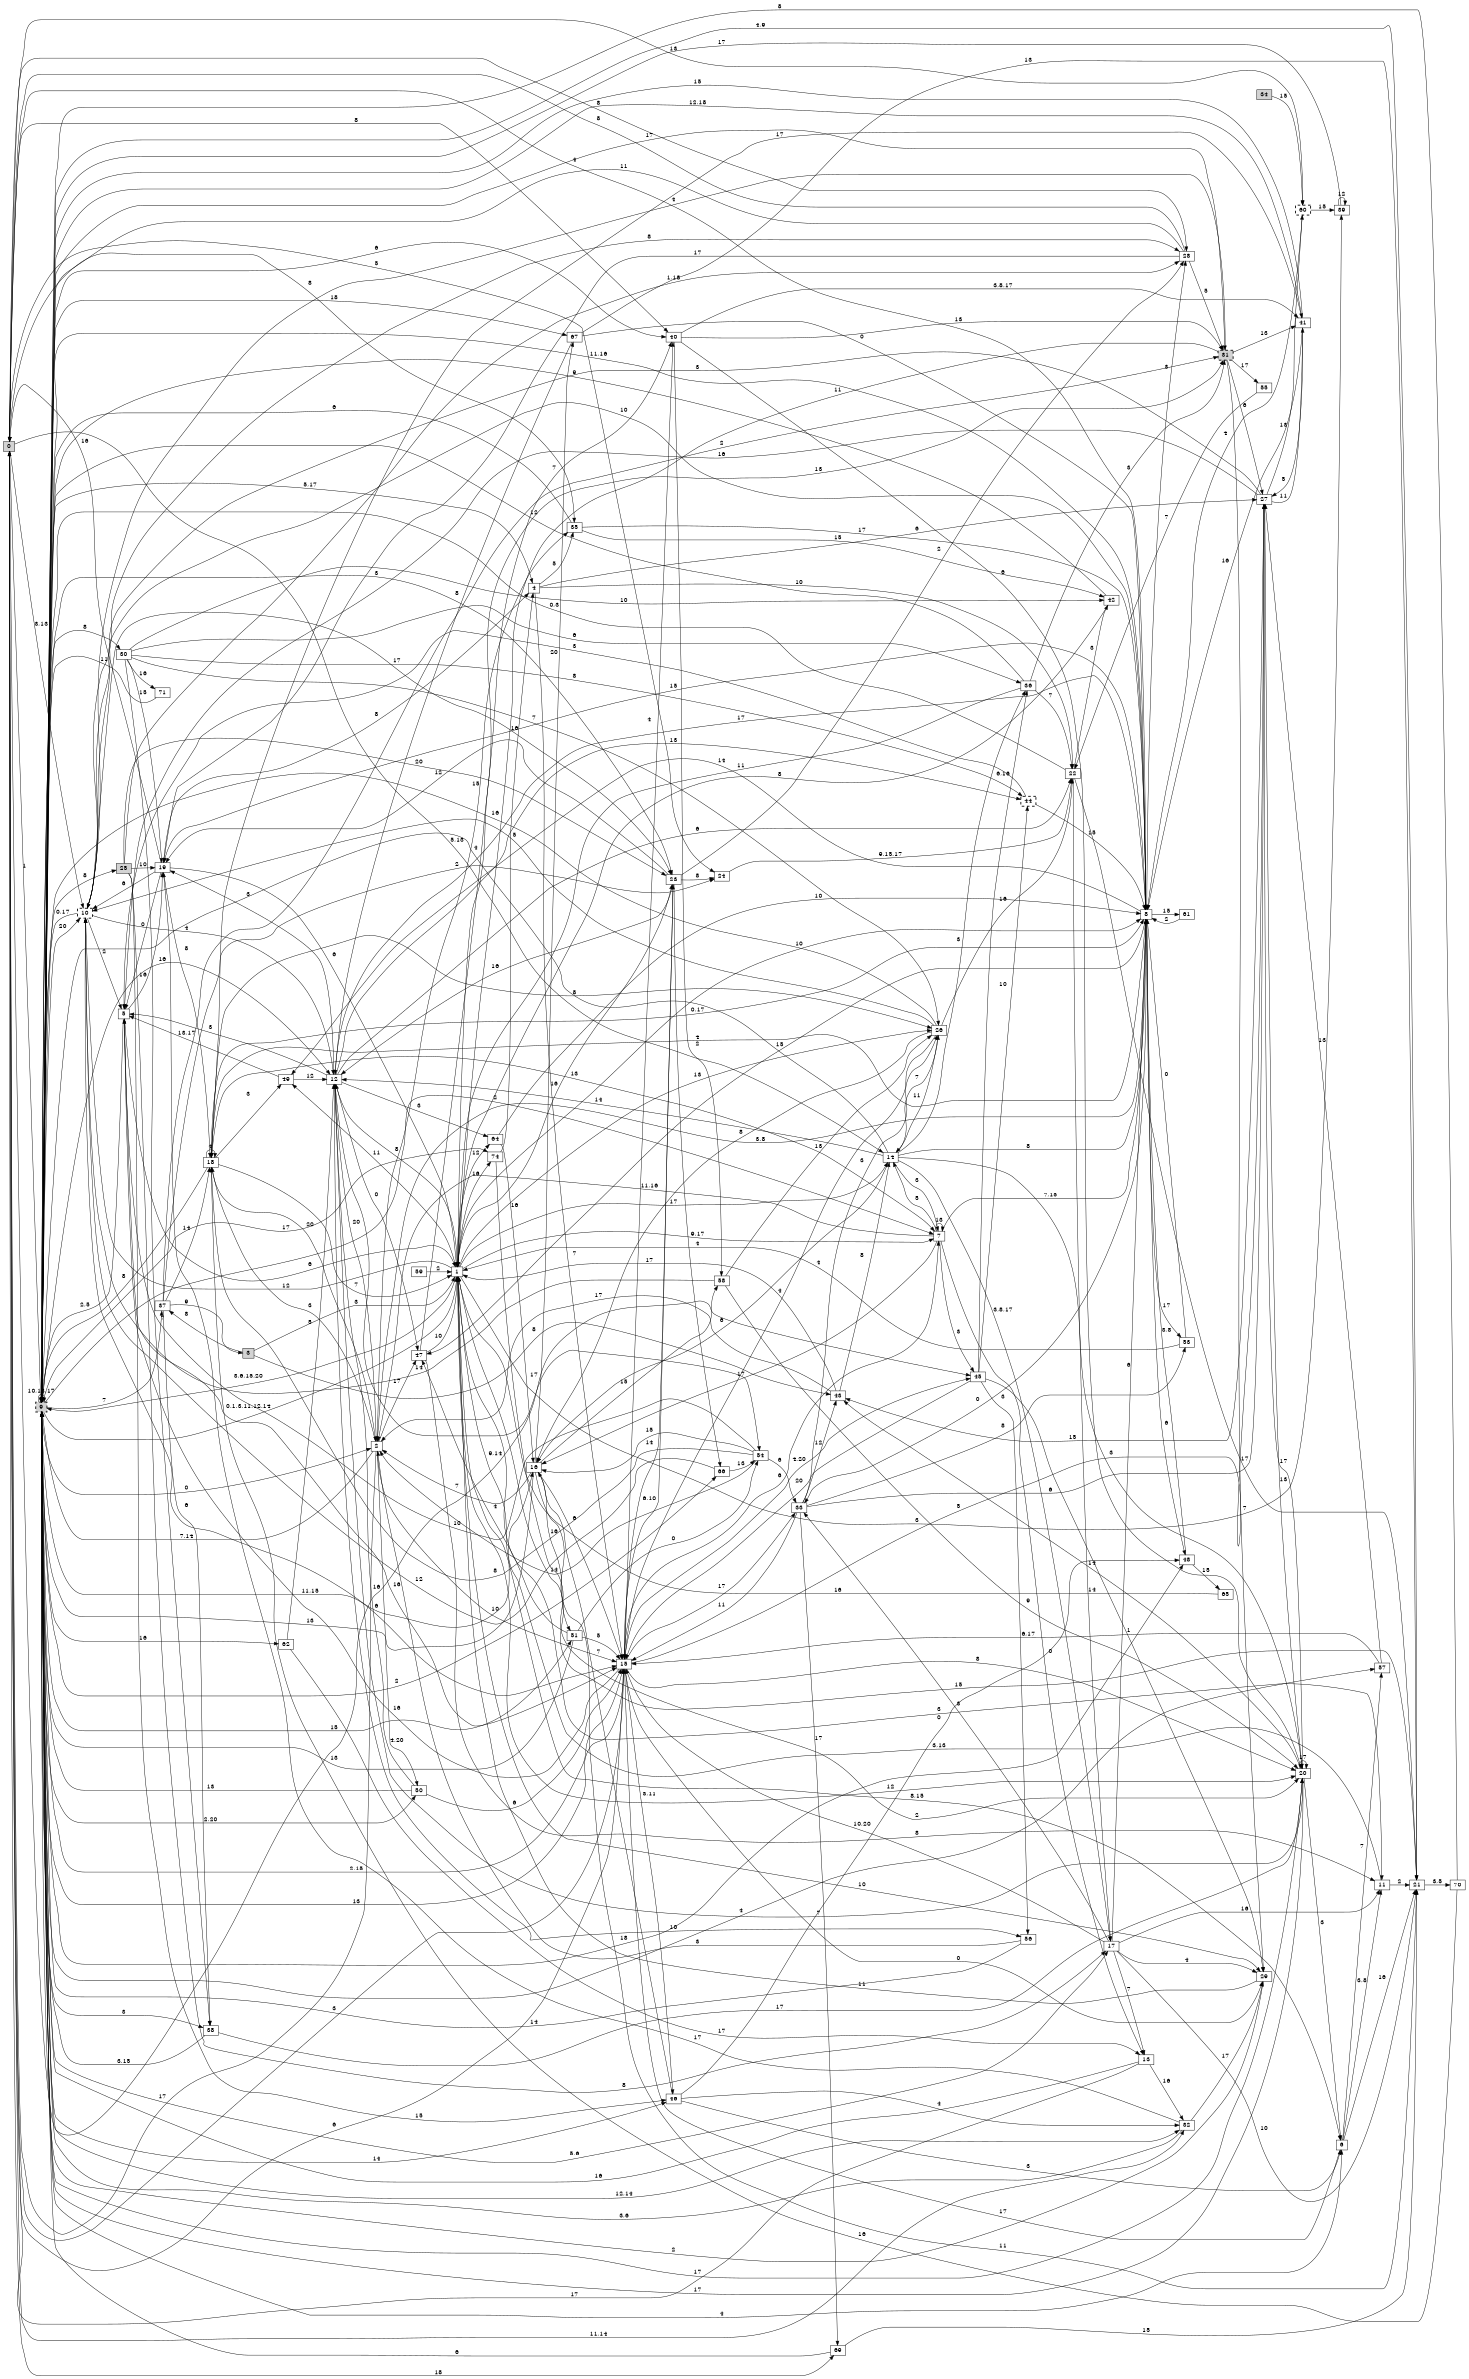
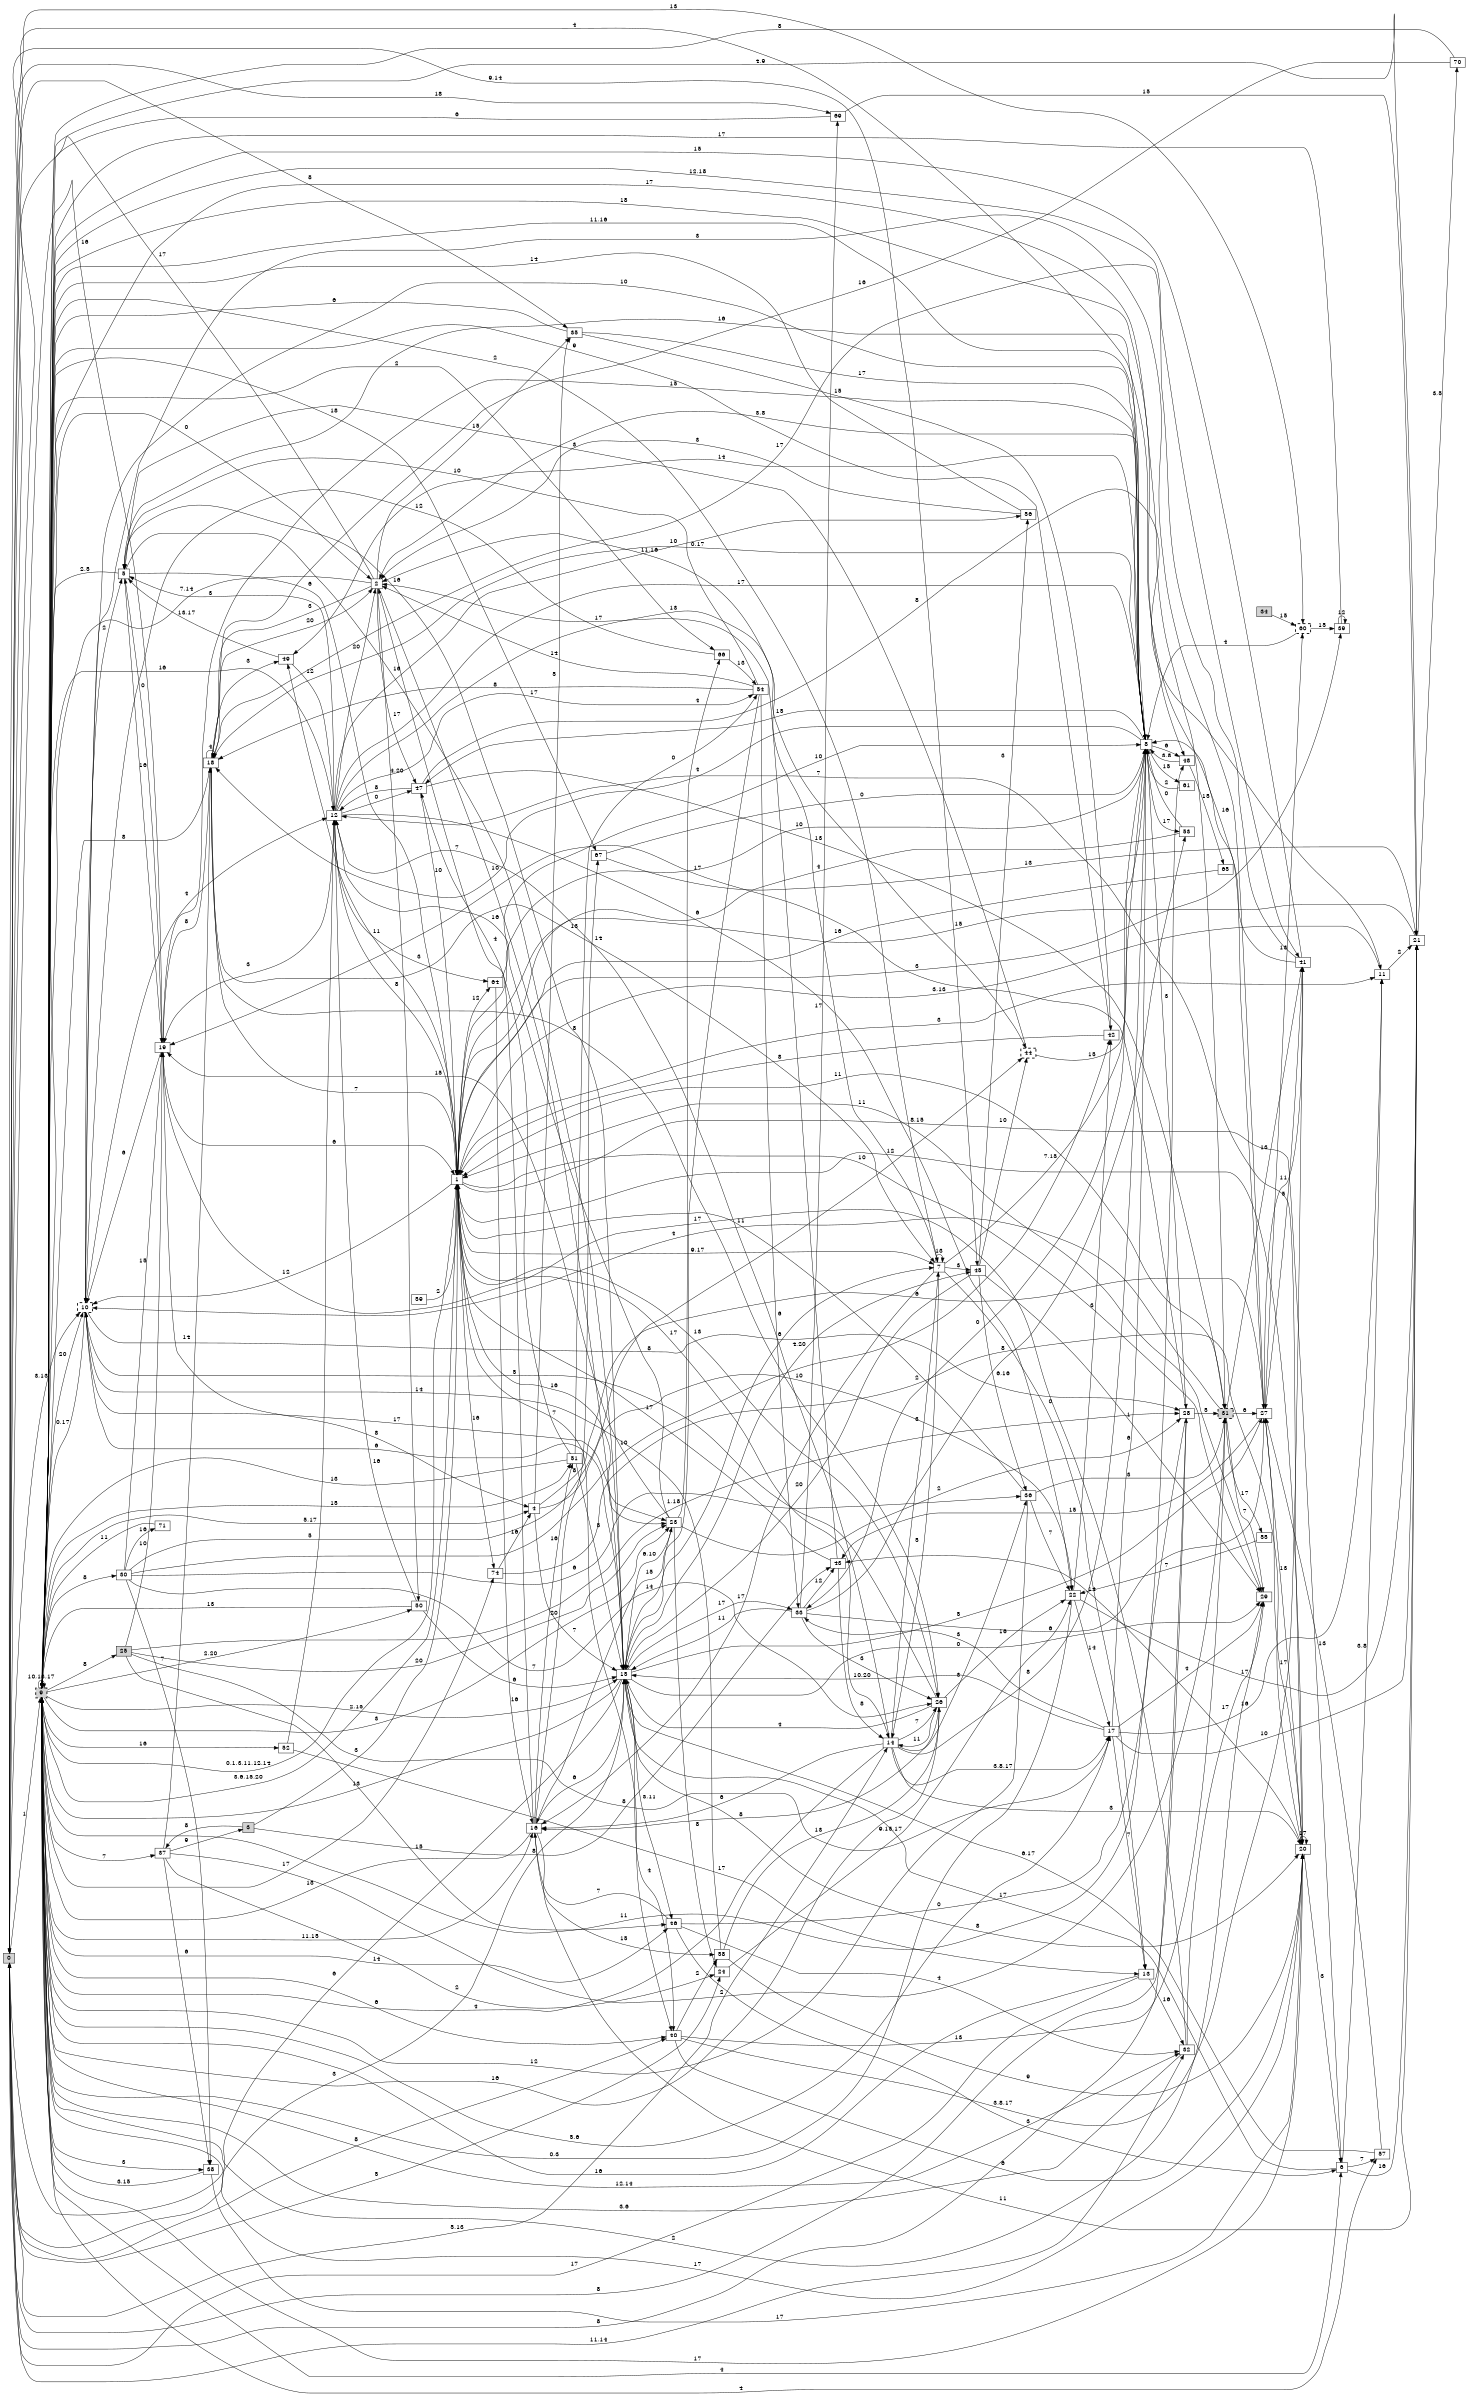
(427, 698) -> (375, 792)
(439, 773) -> (439, 1073)
(286, 1644) -> (286, 1748)
